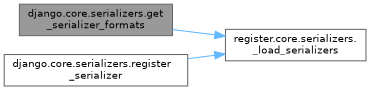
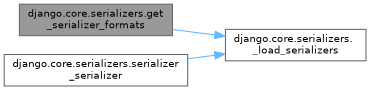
(296, 45) -> (296, 45)
(96, 70) -> (96, 70)
